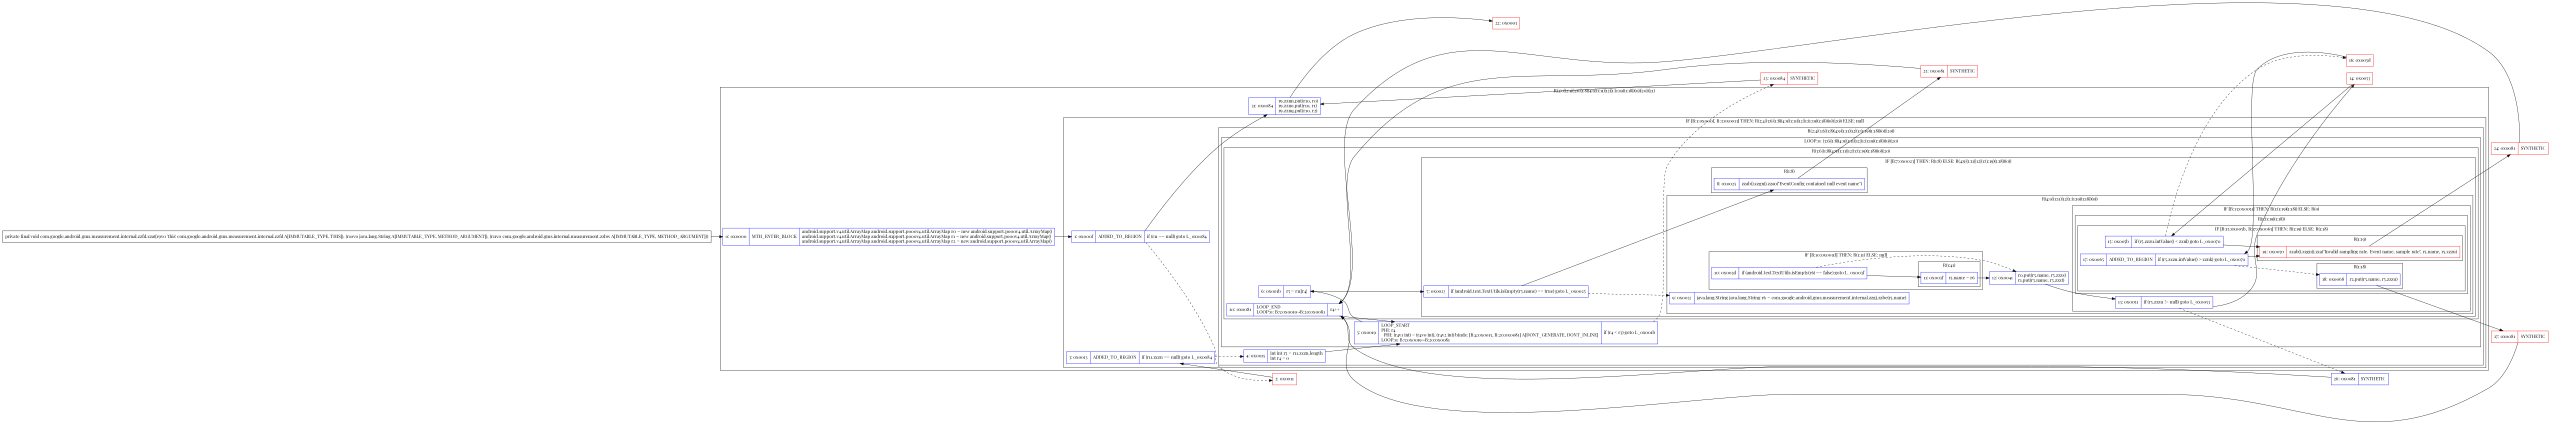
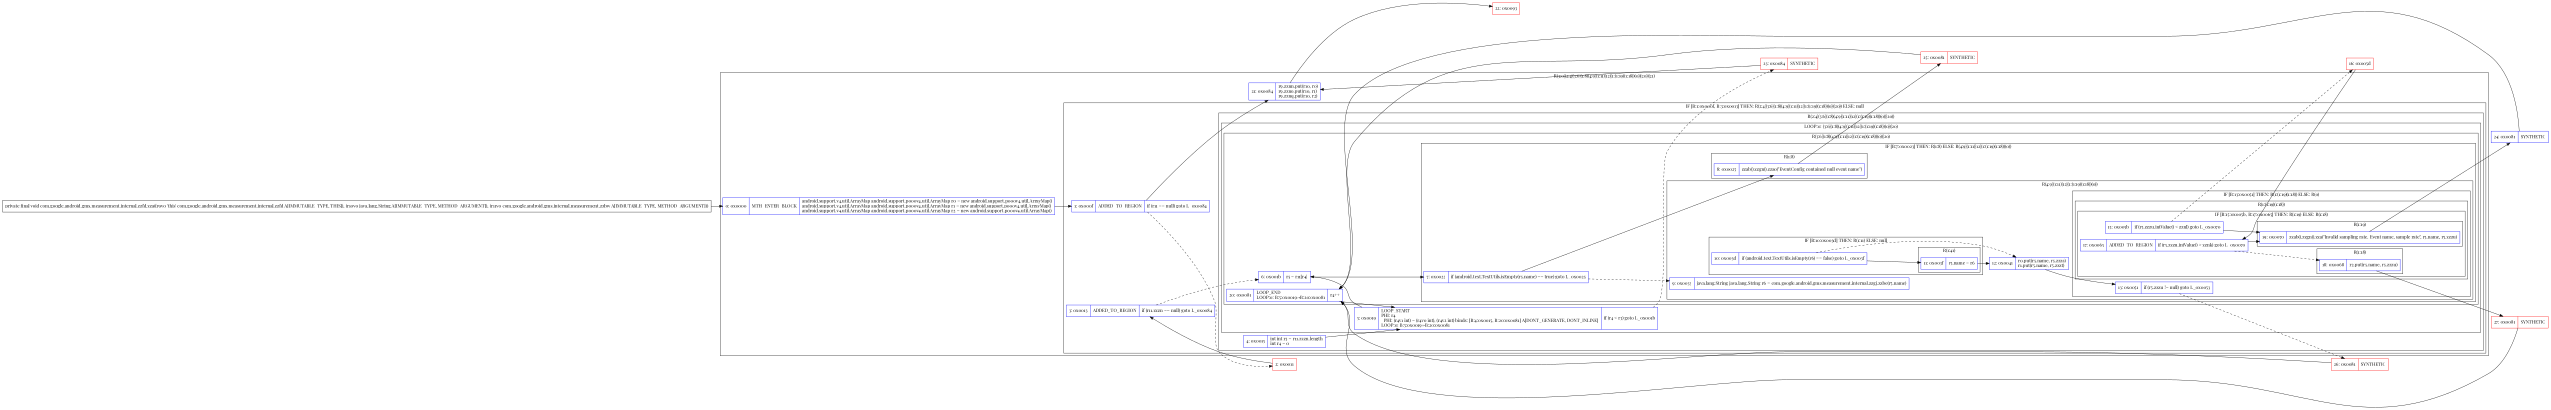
(2360, 78) -> none
(2520, 149) -> (2520, 137)
(2360, 252) -> (2360, 237)
(1228, 357) -> (1205, 289)
(2360, 379) -> (2360, 364)
